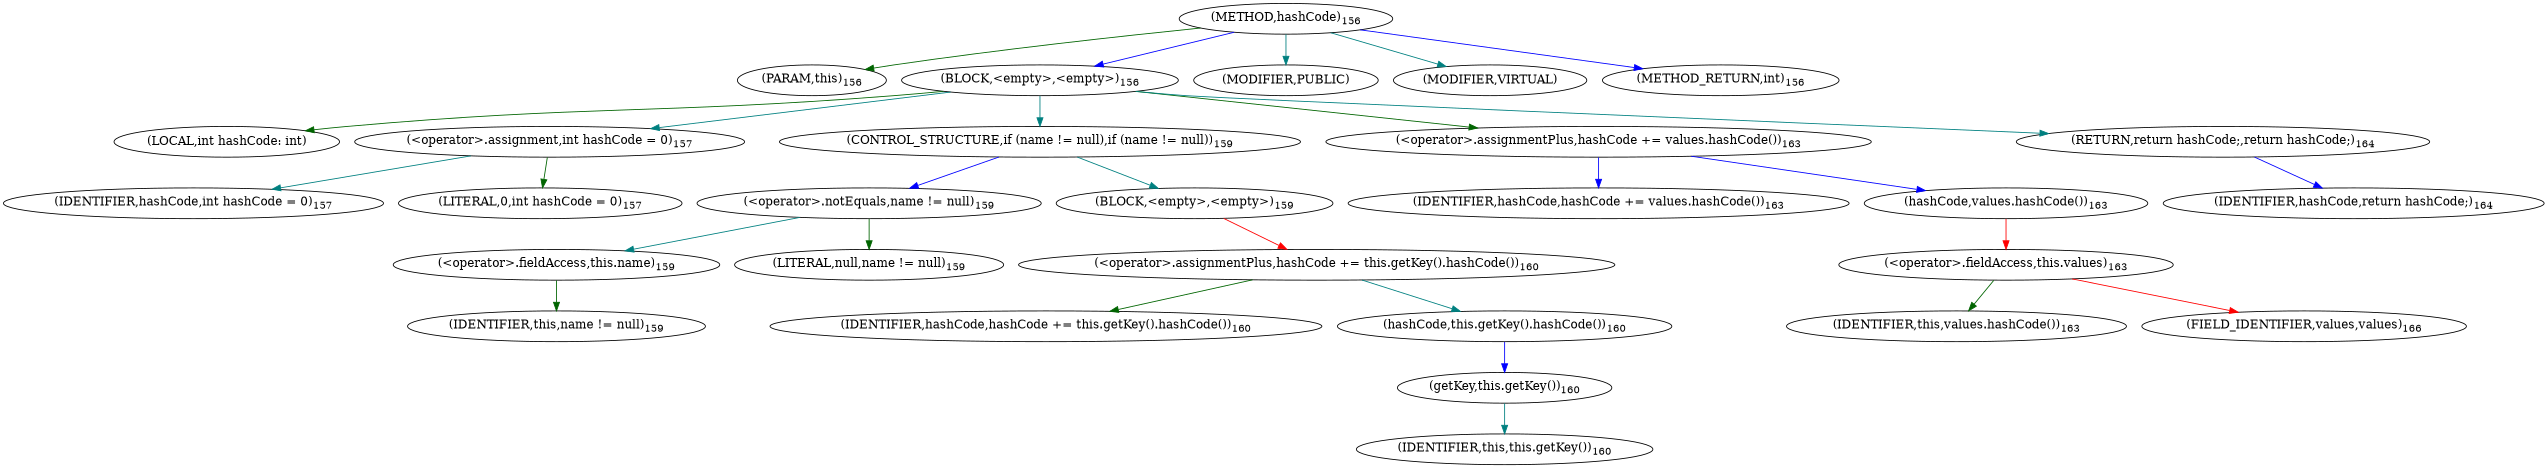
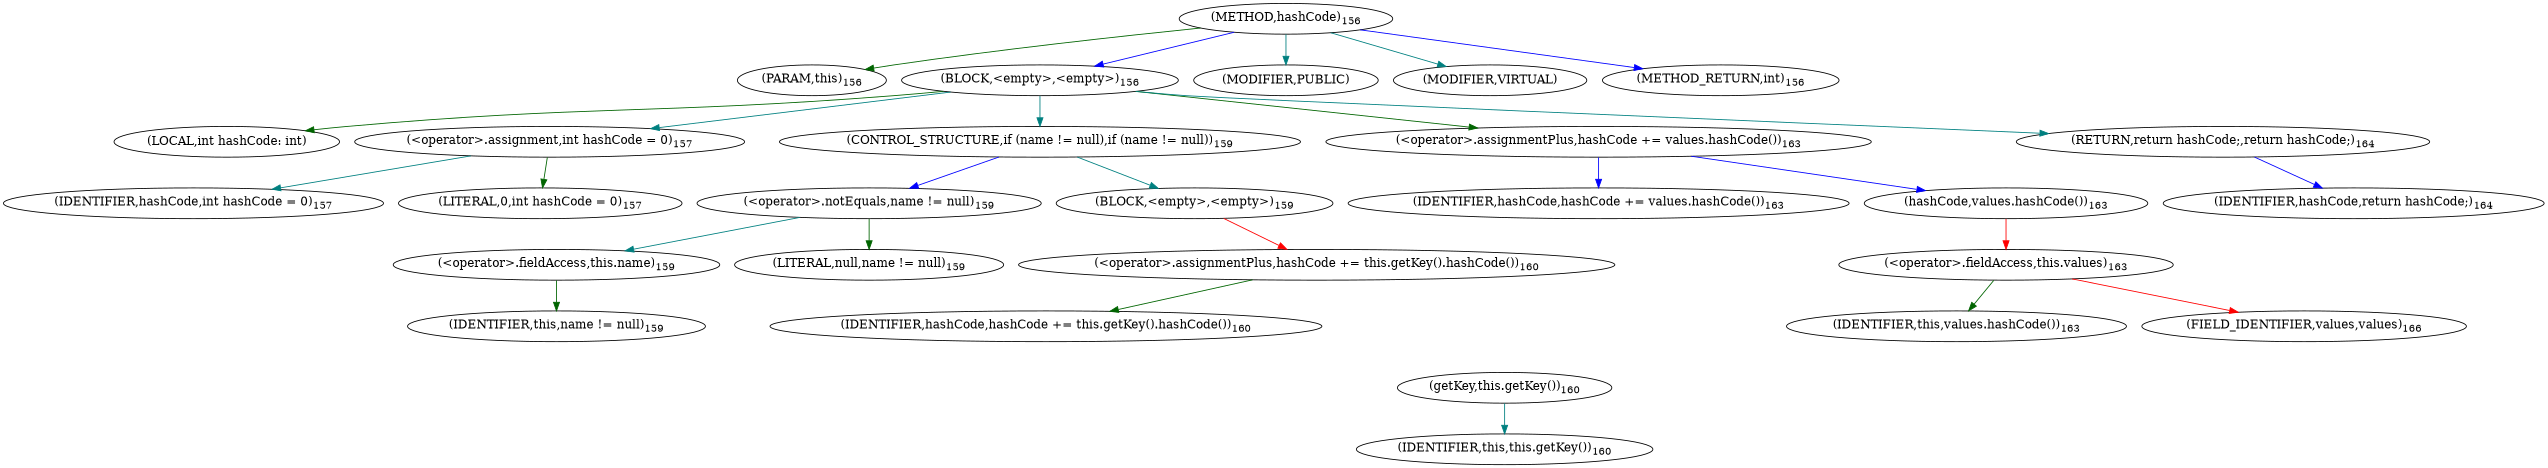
(1505, 326) -> none
